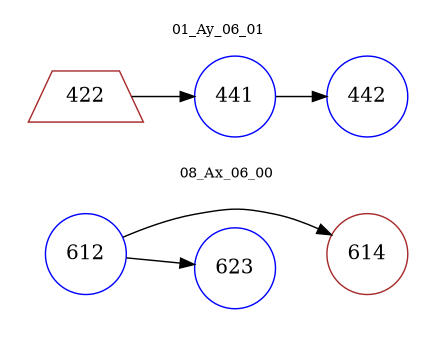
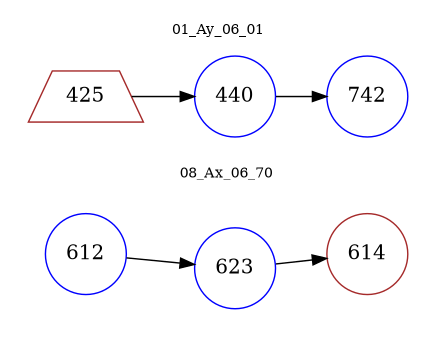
(86, 97) -> (86, 97)
(235, 97) -> (235, 97)
(367, 97) -> (367, 97)
(227, 174) -> (227, 174)
(220, 210) -> (294, 262)
